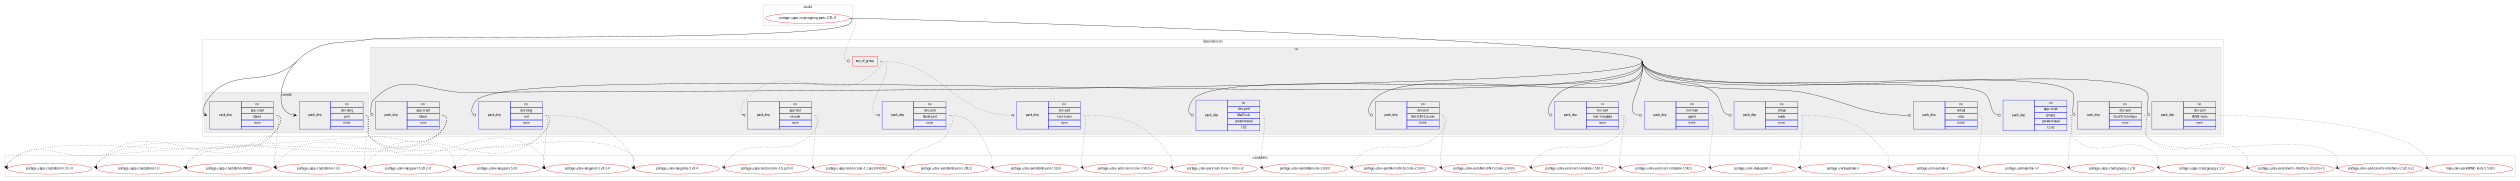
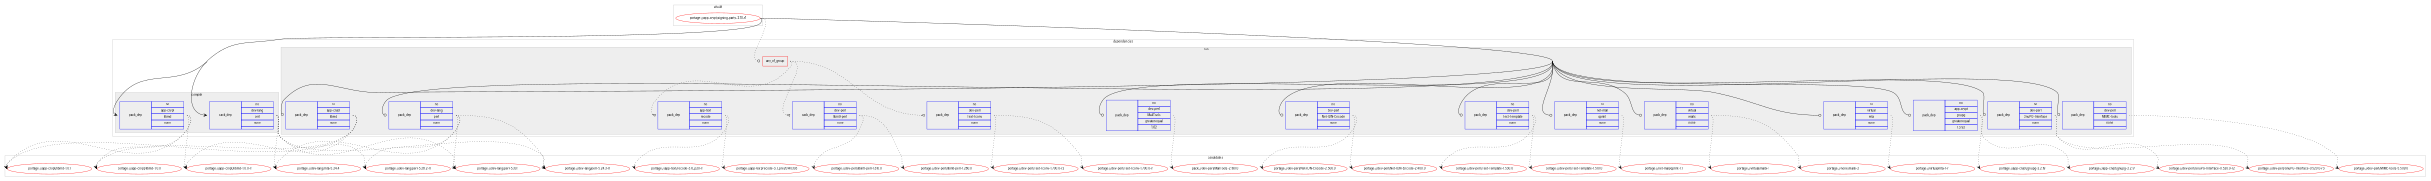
(229, 169) -> none
(1305, 169) -> (1215, 169)
(2471, 169) -> (2381, 169)
